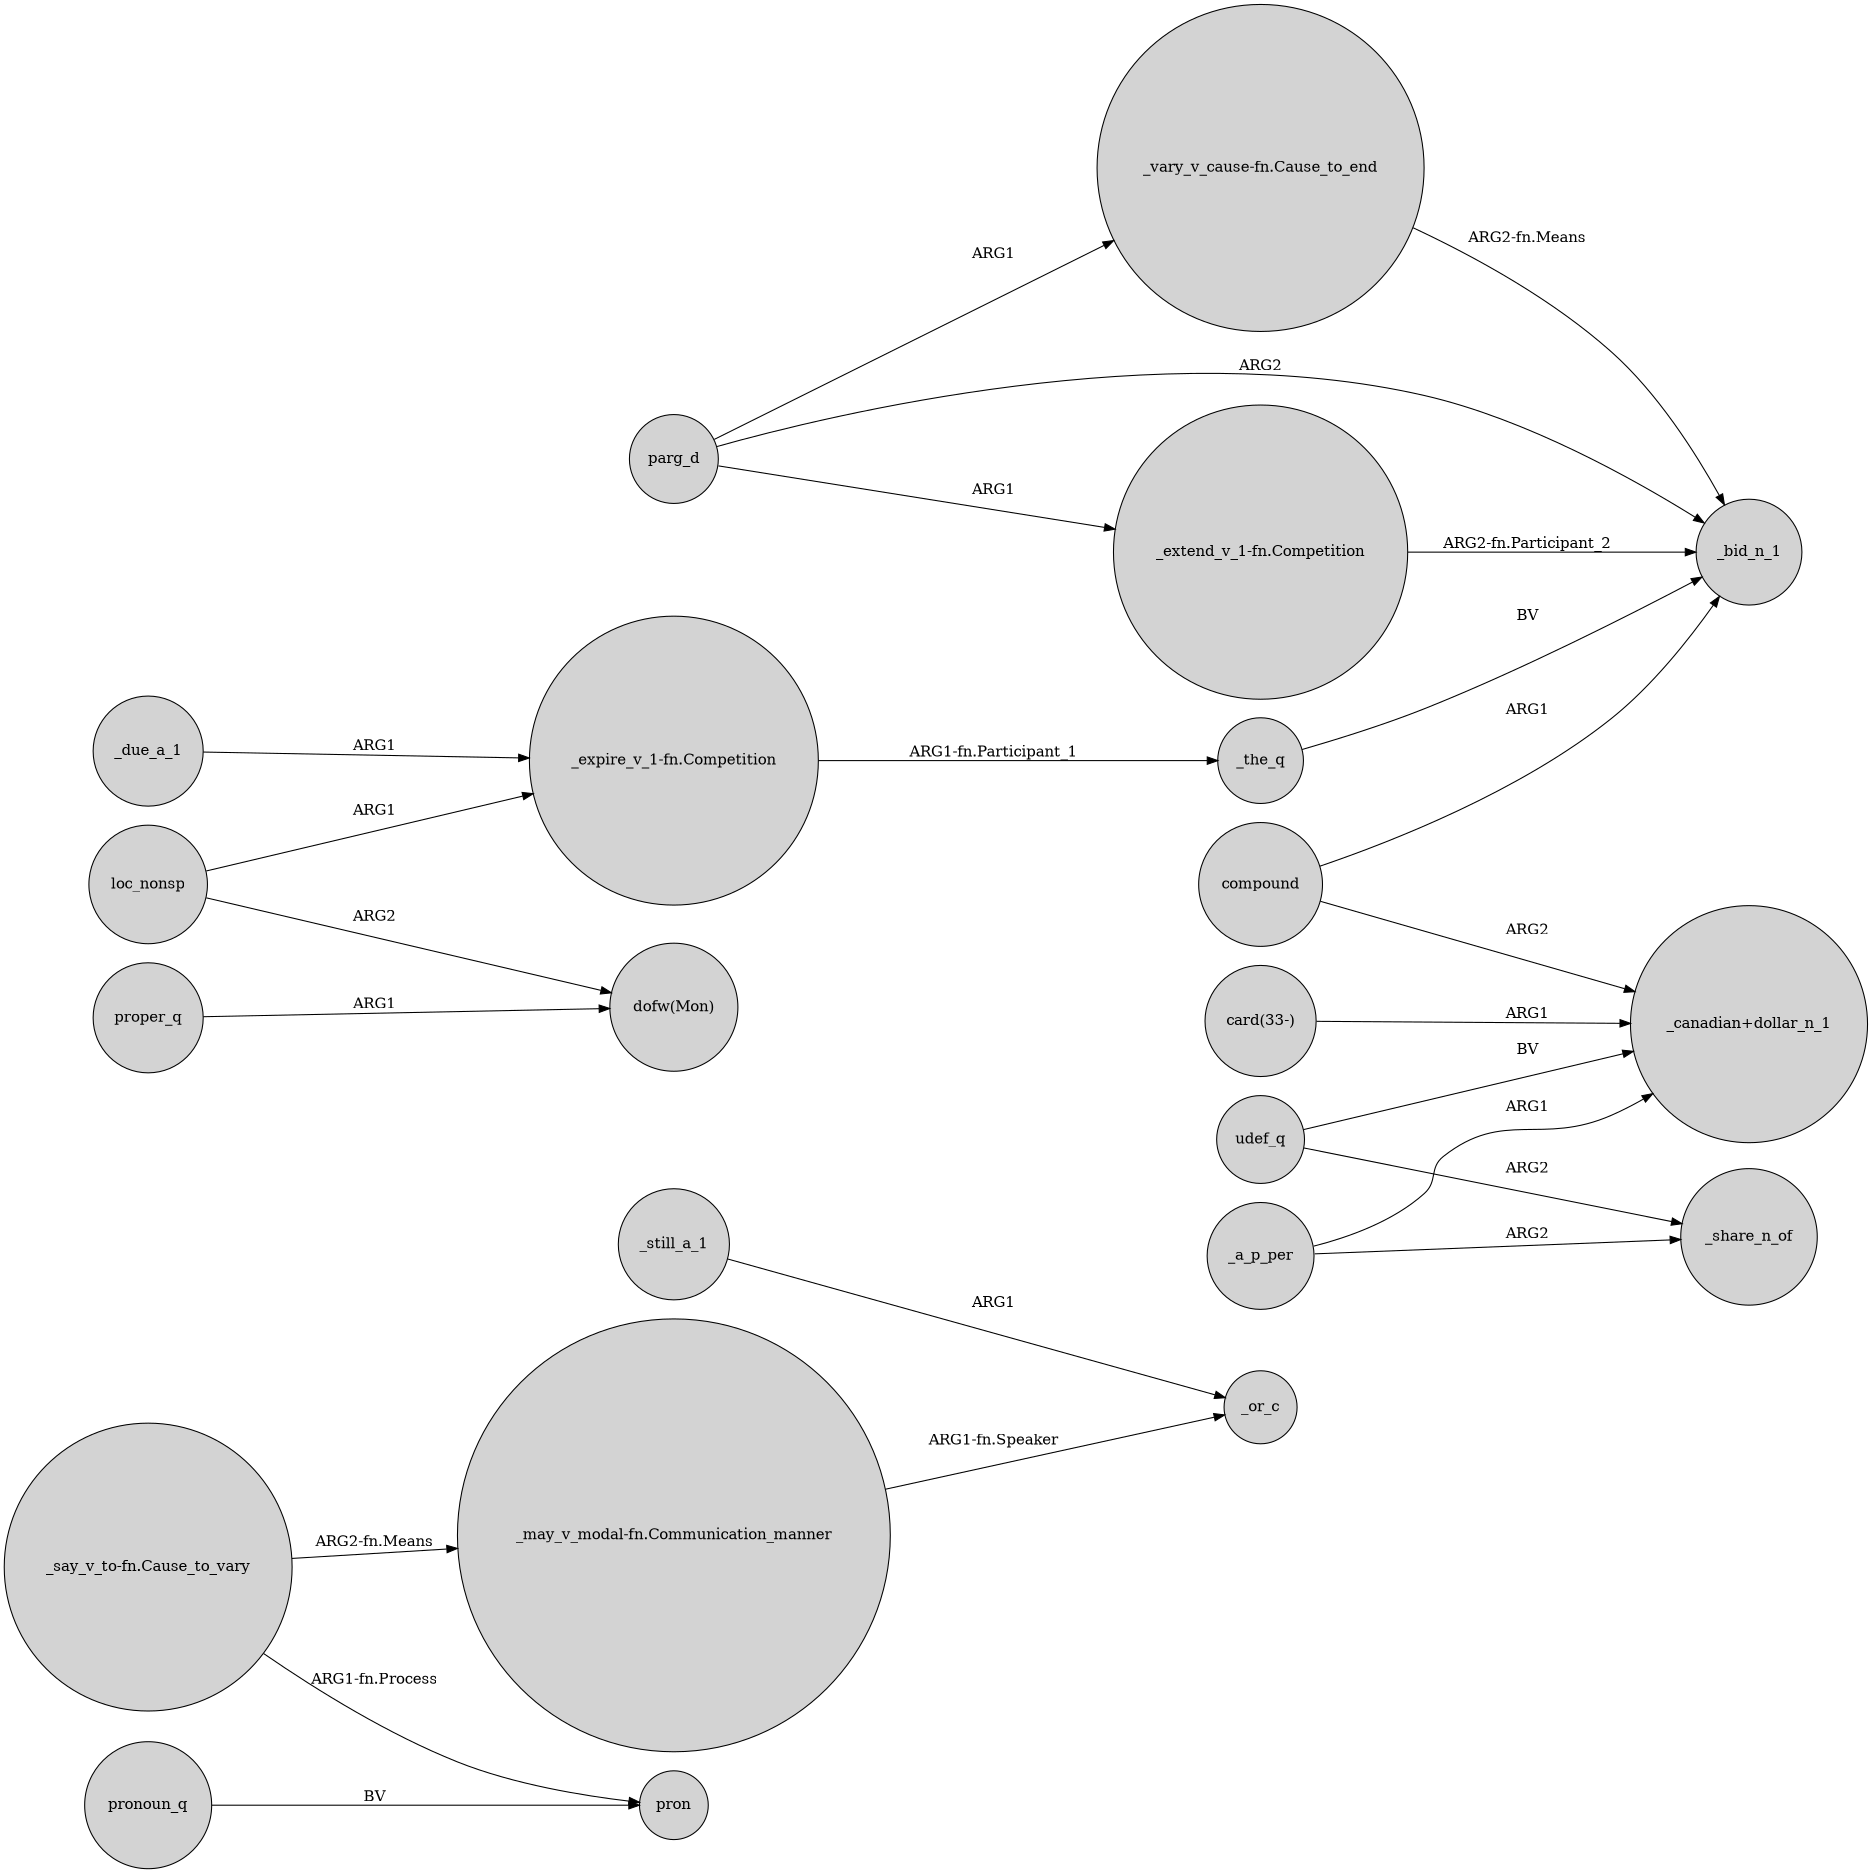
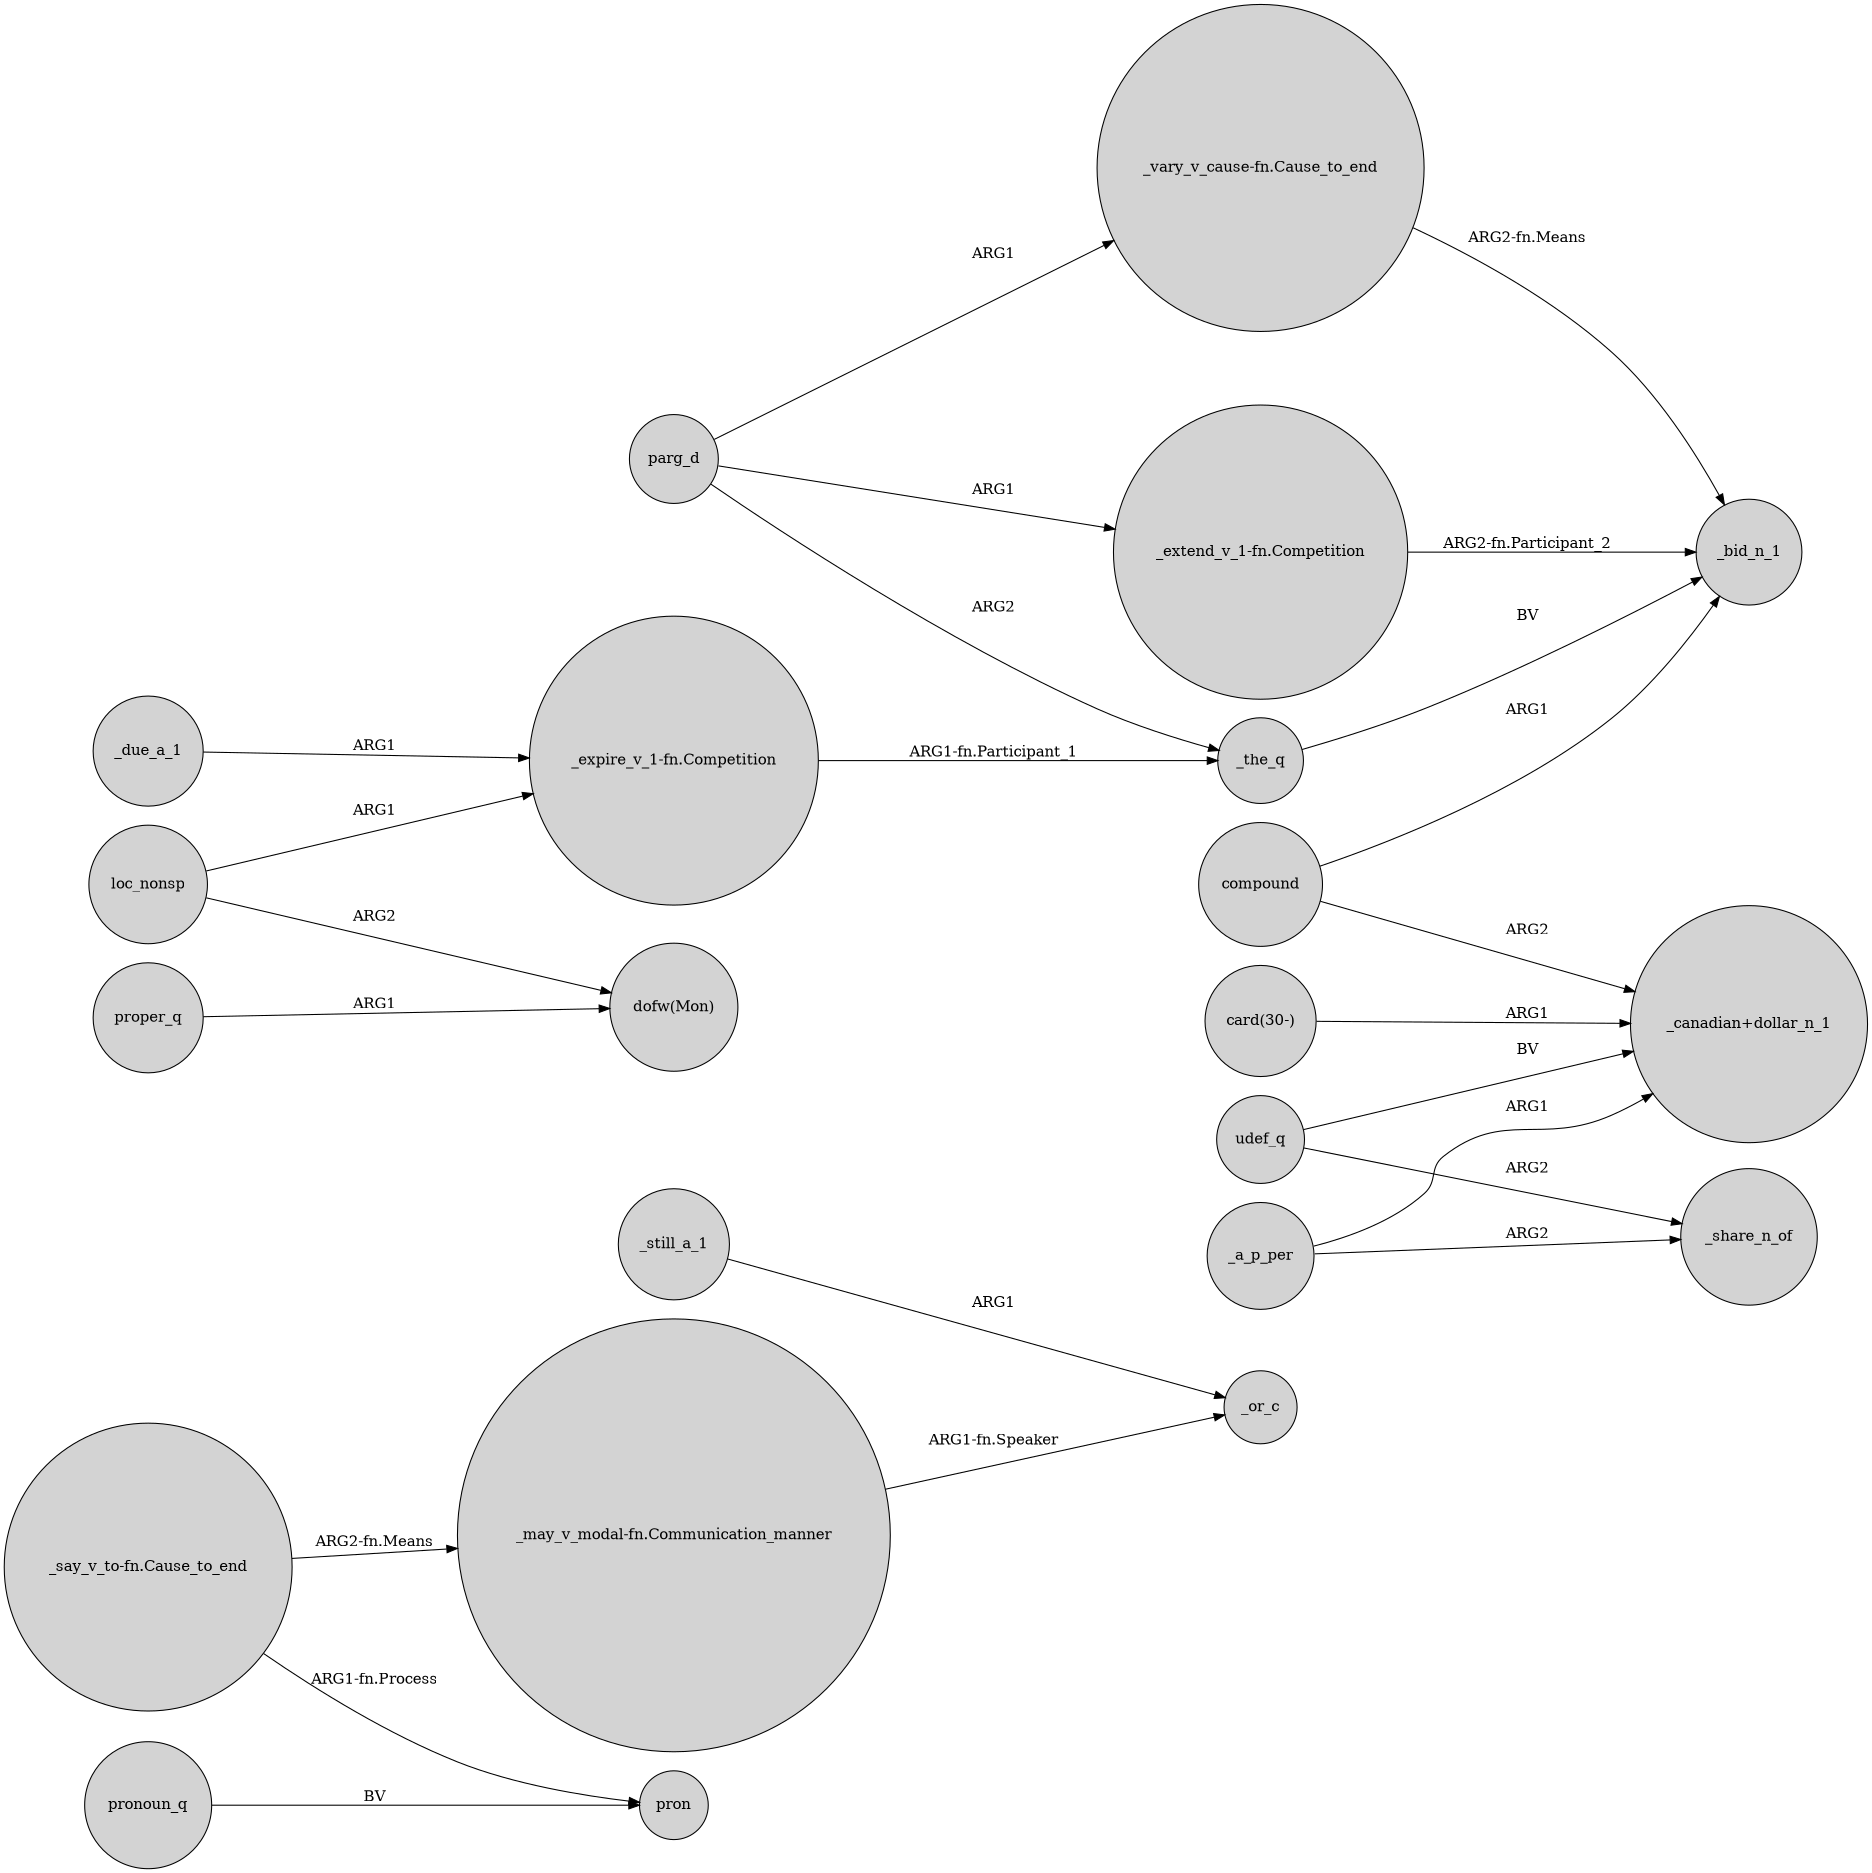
(1217, 373) -> (951, 634)
(1261, 1021) -> (1261, 1021)
(148, 1567) -> (148, 1567)
